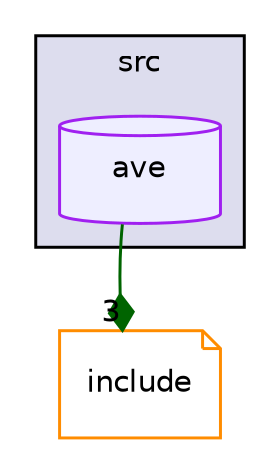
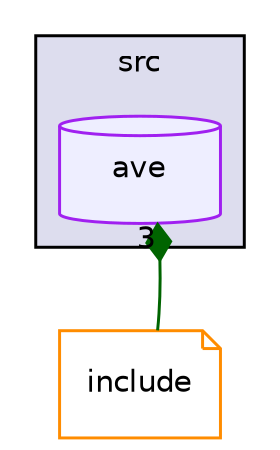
(120, 266) -> (160, 295)
